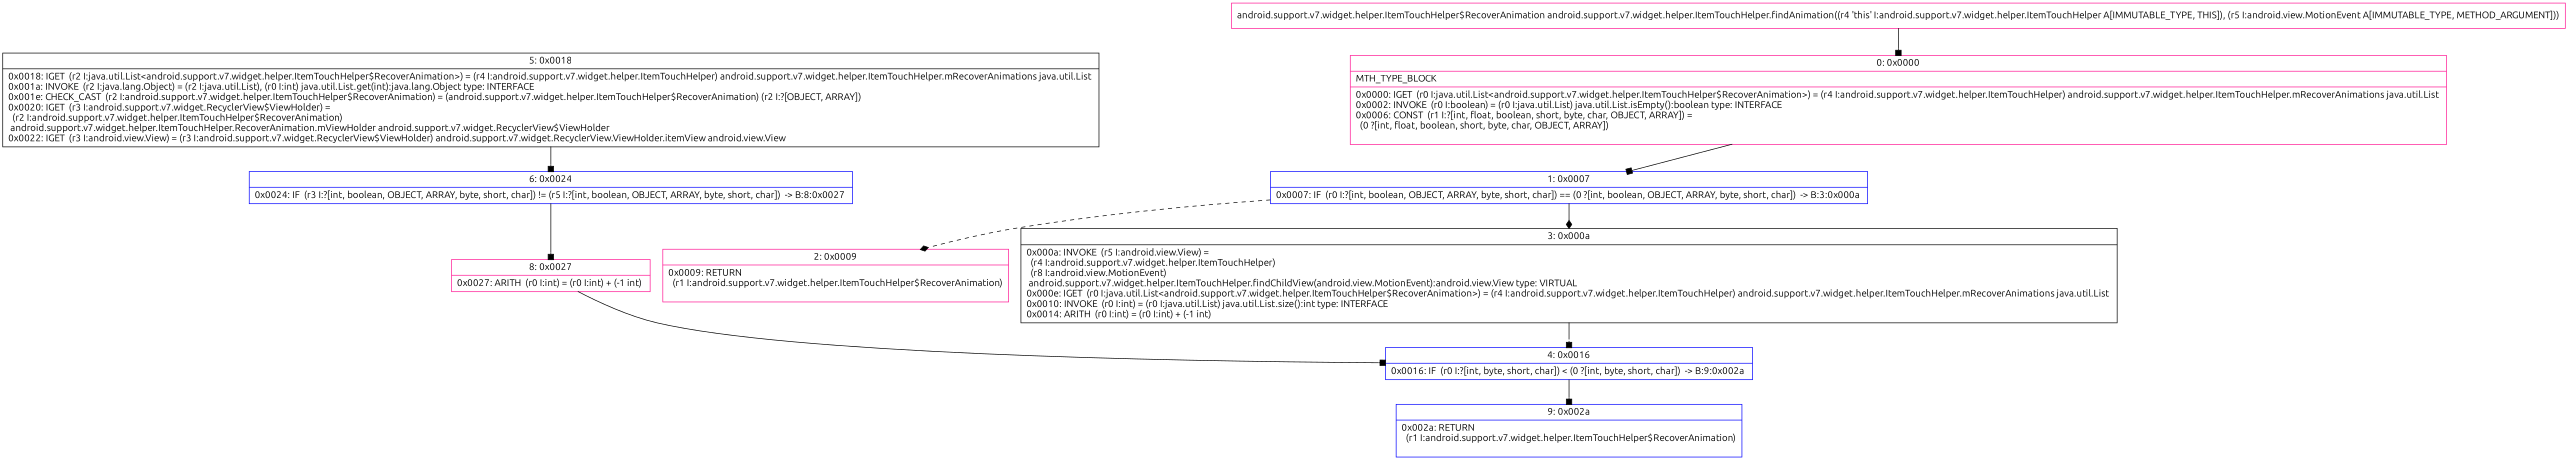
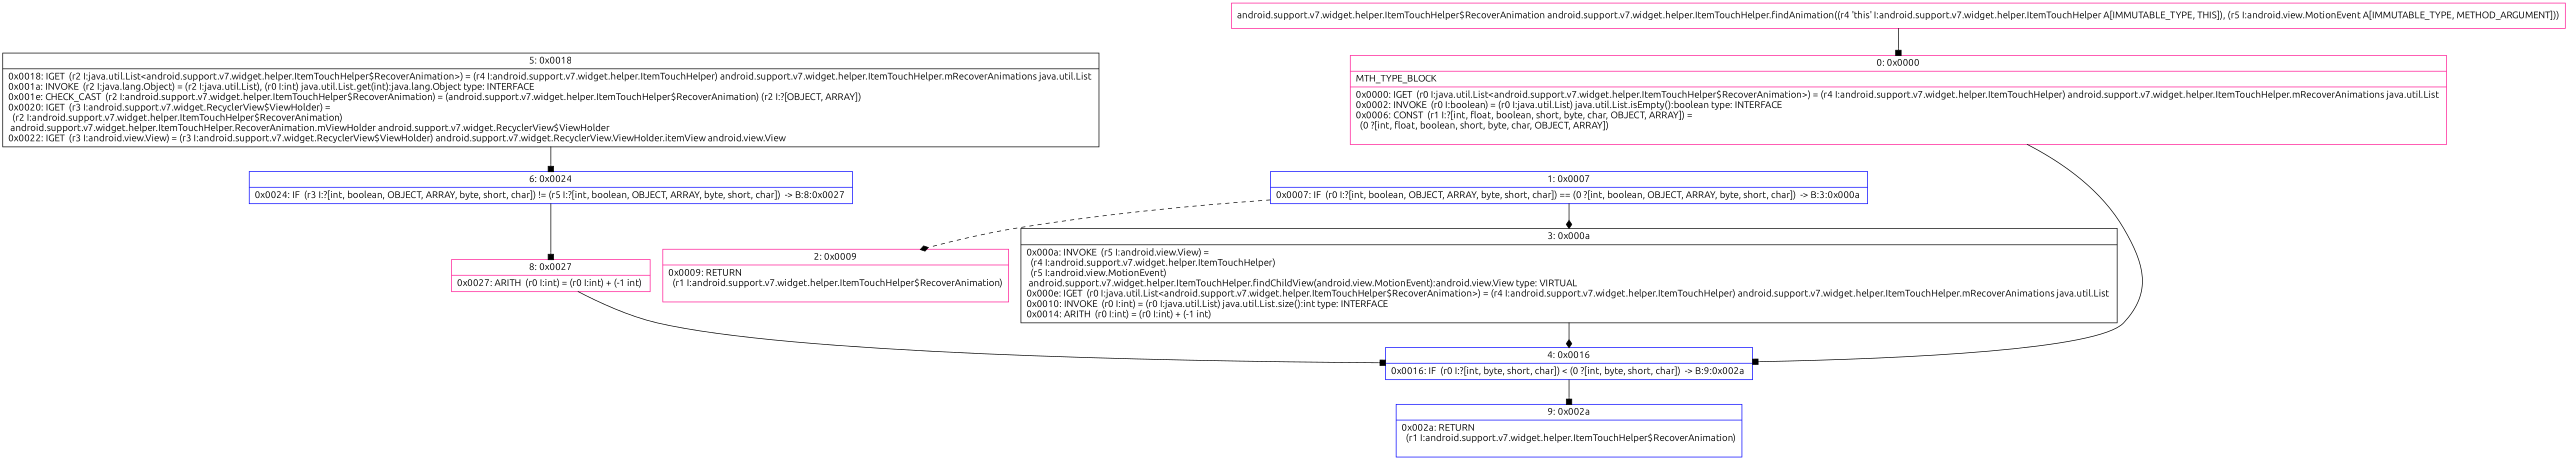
(1683, 157) -> (2060, 343)
(1097, 273) -> (1097, 273)
(1569, 331) -> (1569, 331)
